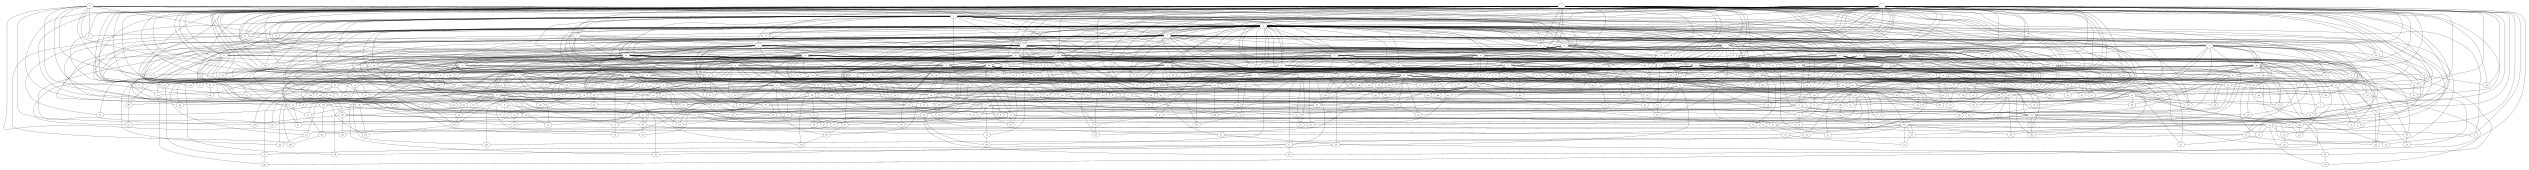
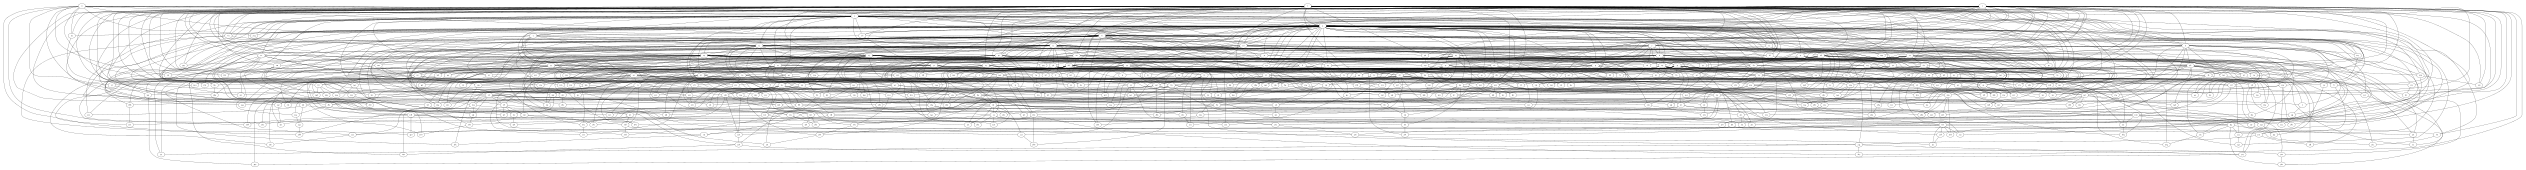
(604, 131) -> none
